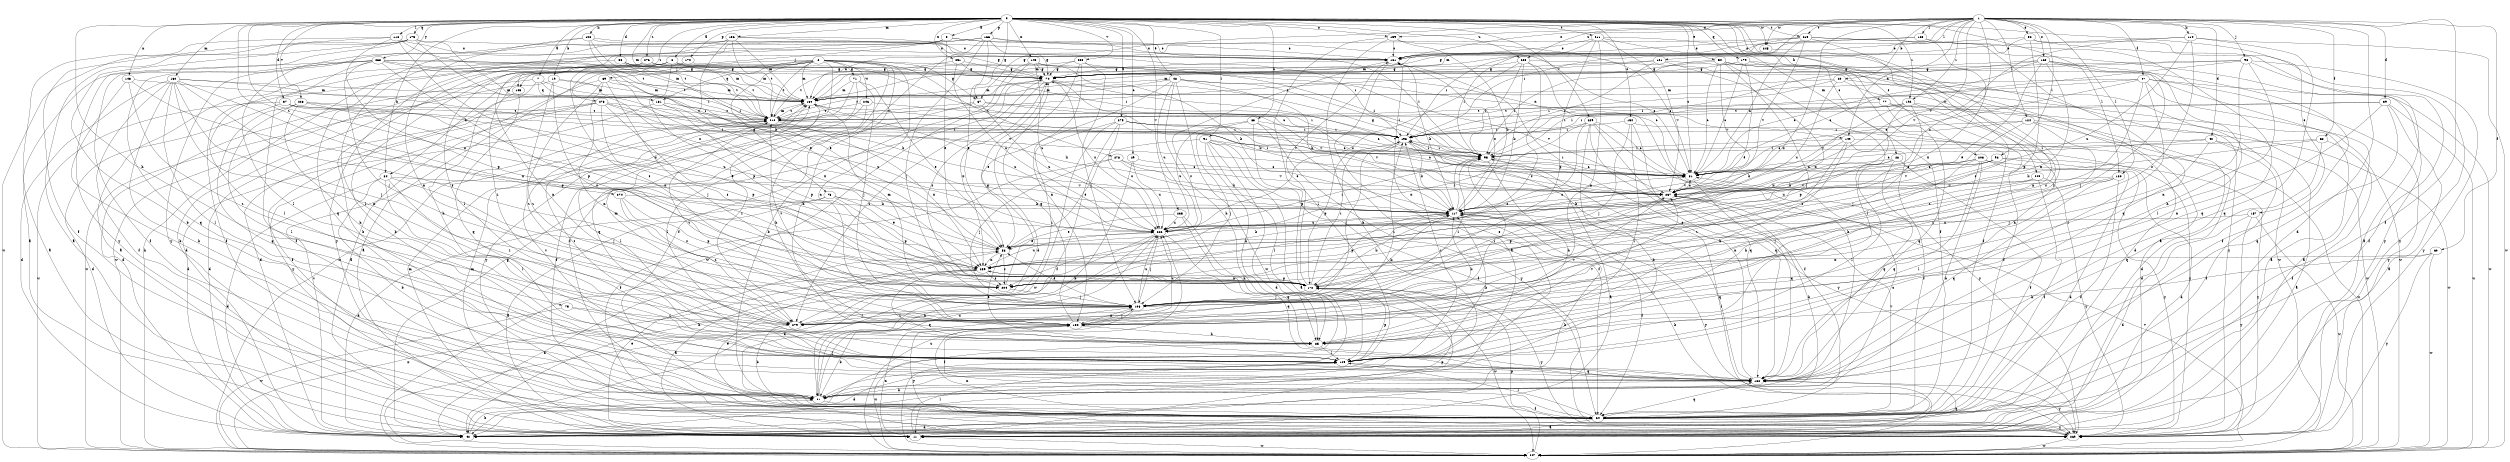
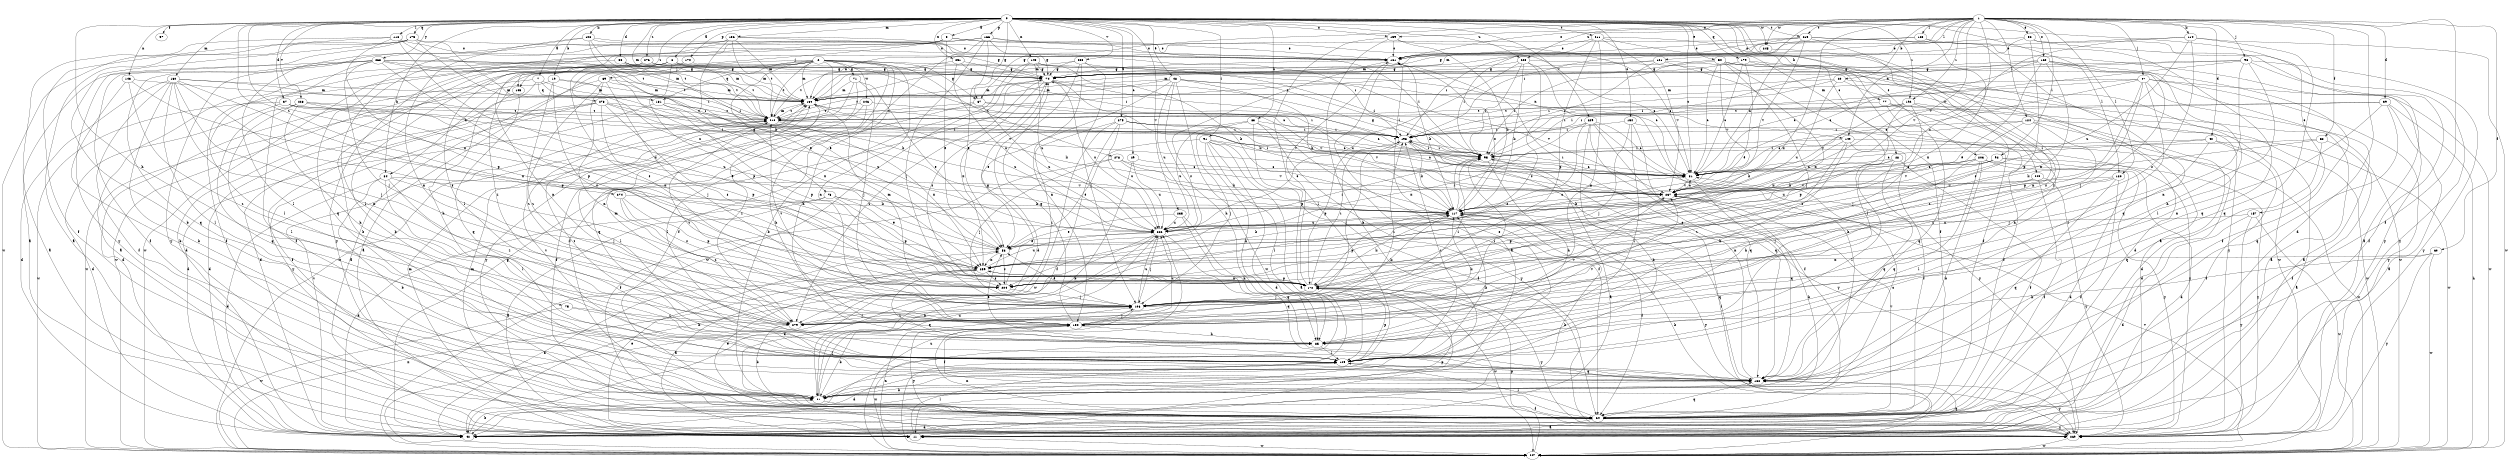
none -> (161, 37)
(2137, 49) -> (2137, 49)
none -> (1778, 228)
(145, 251) -> (145, 251)
(2474, 279) -> (2474, 279)
(1941, 285) -> (1509, 392)
(1113, 314) -> none
